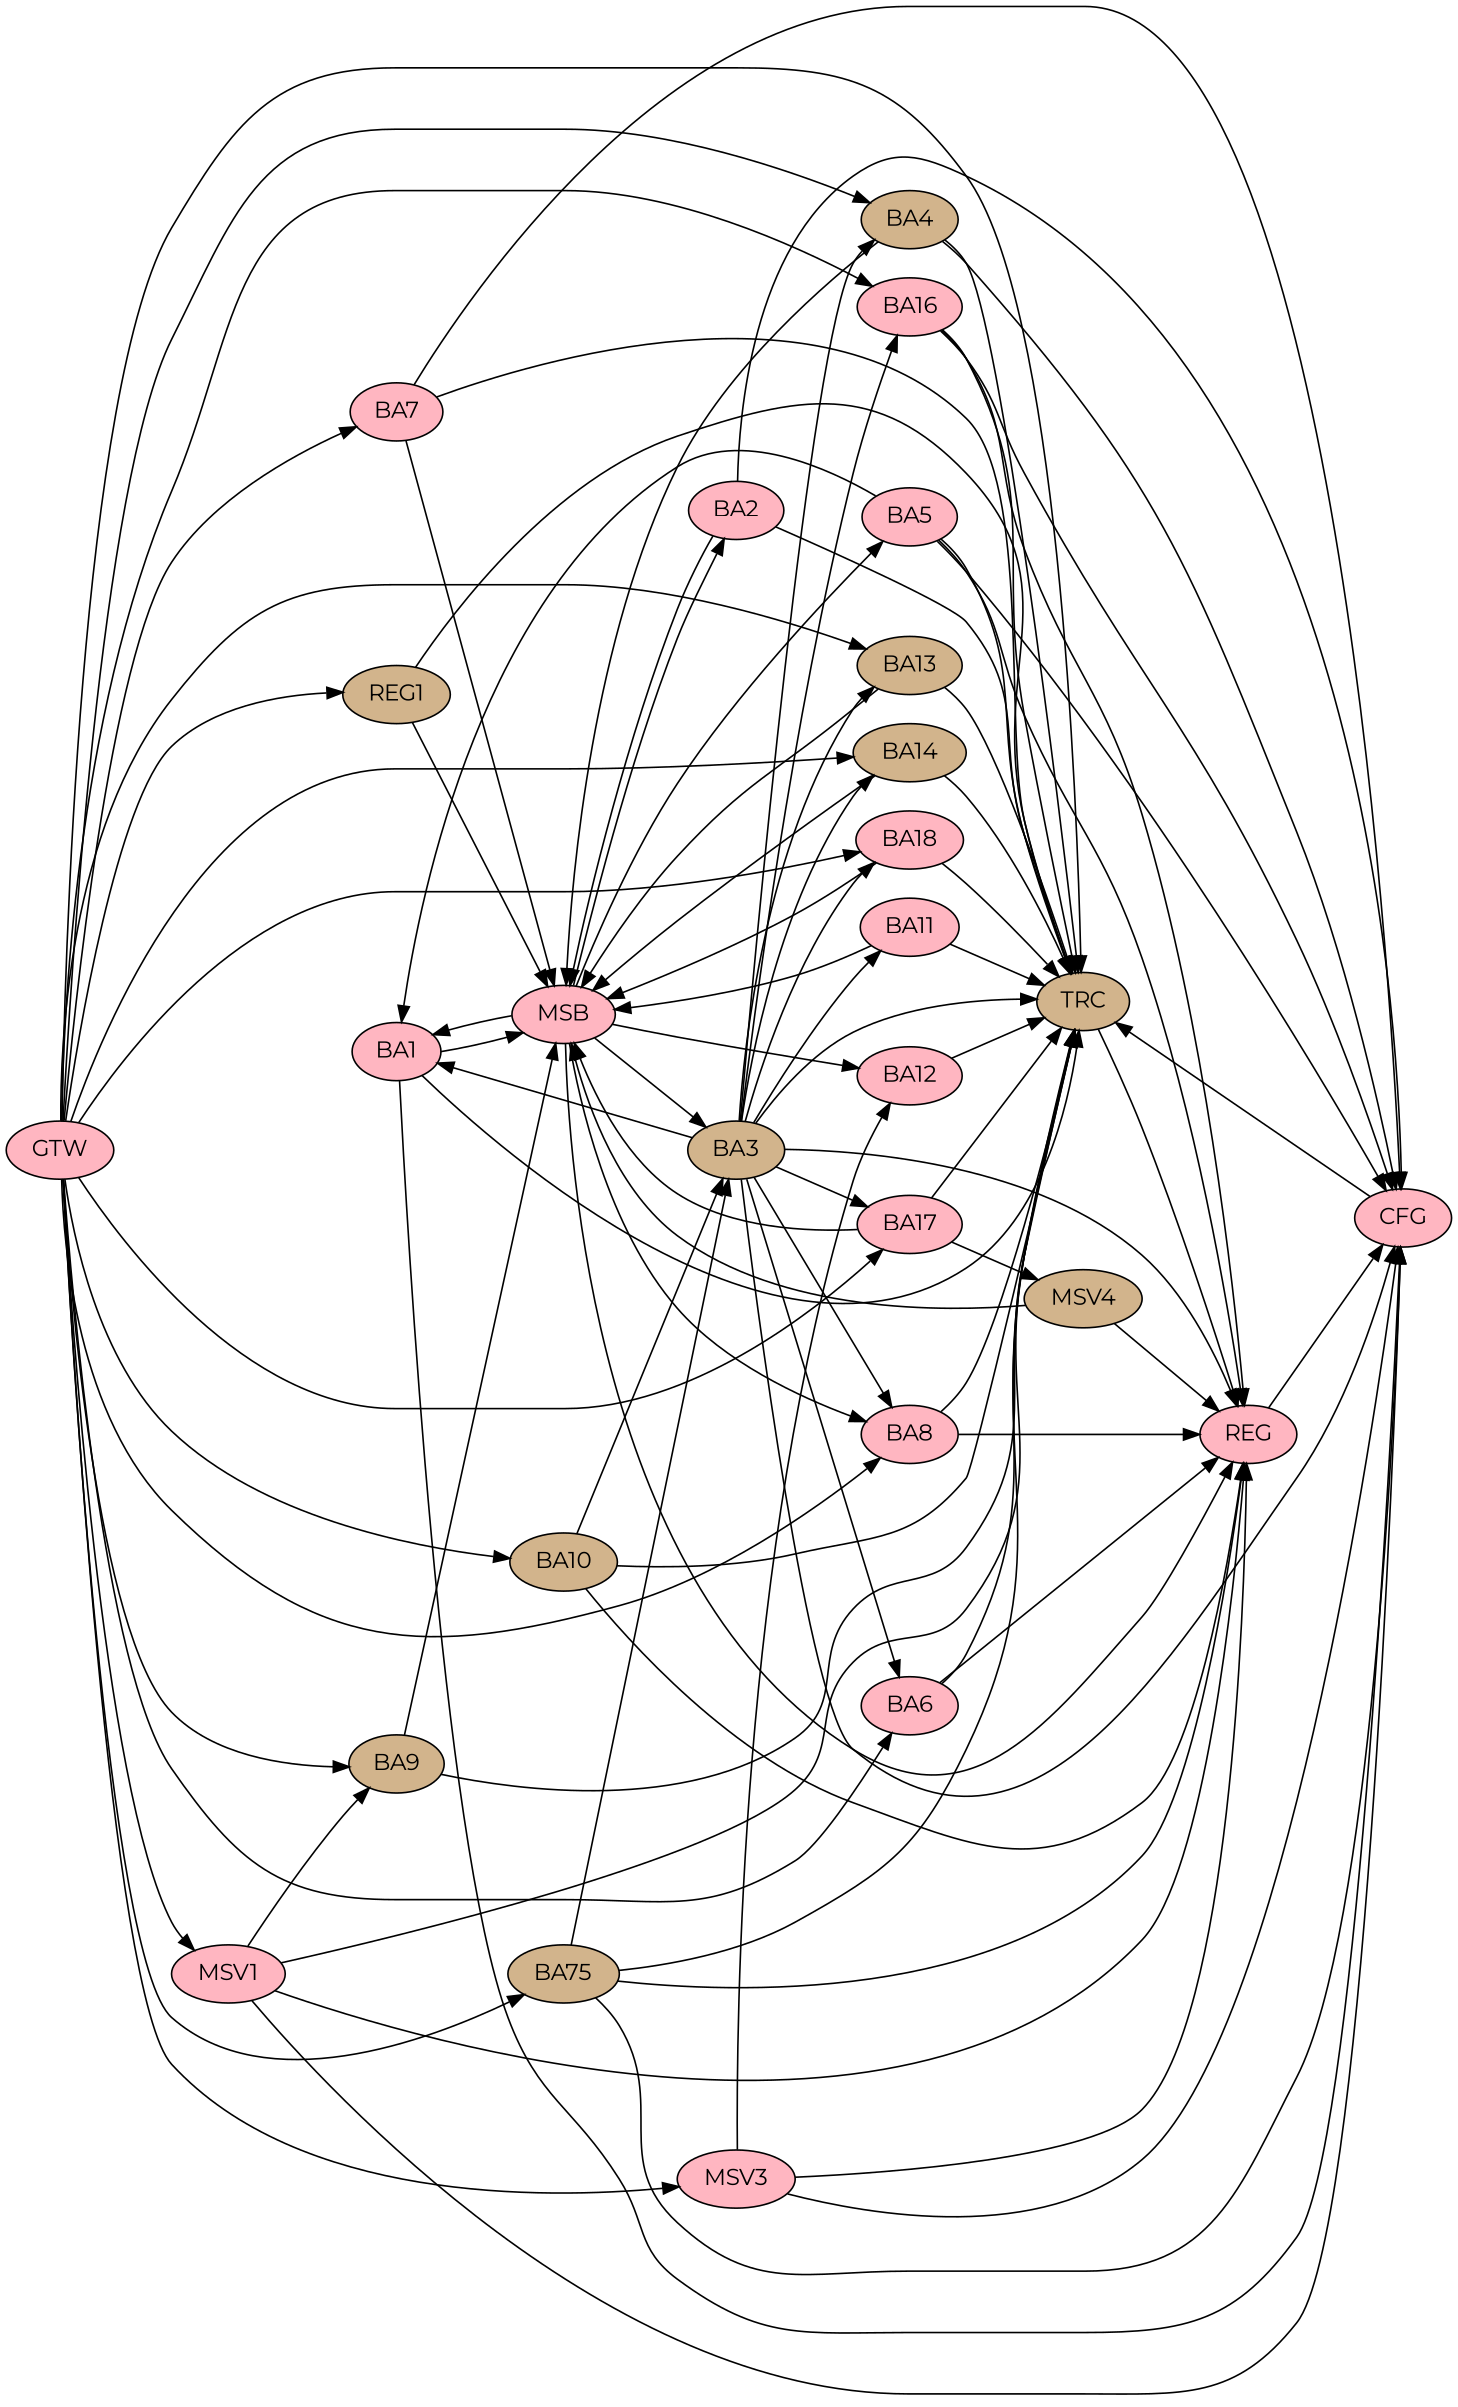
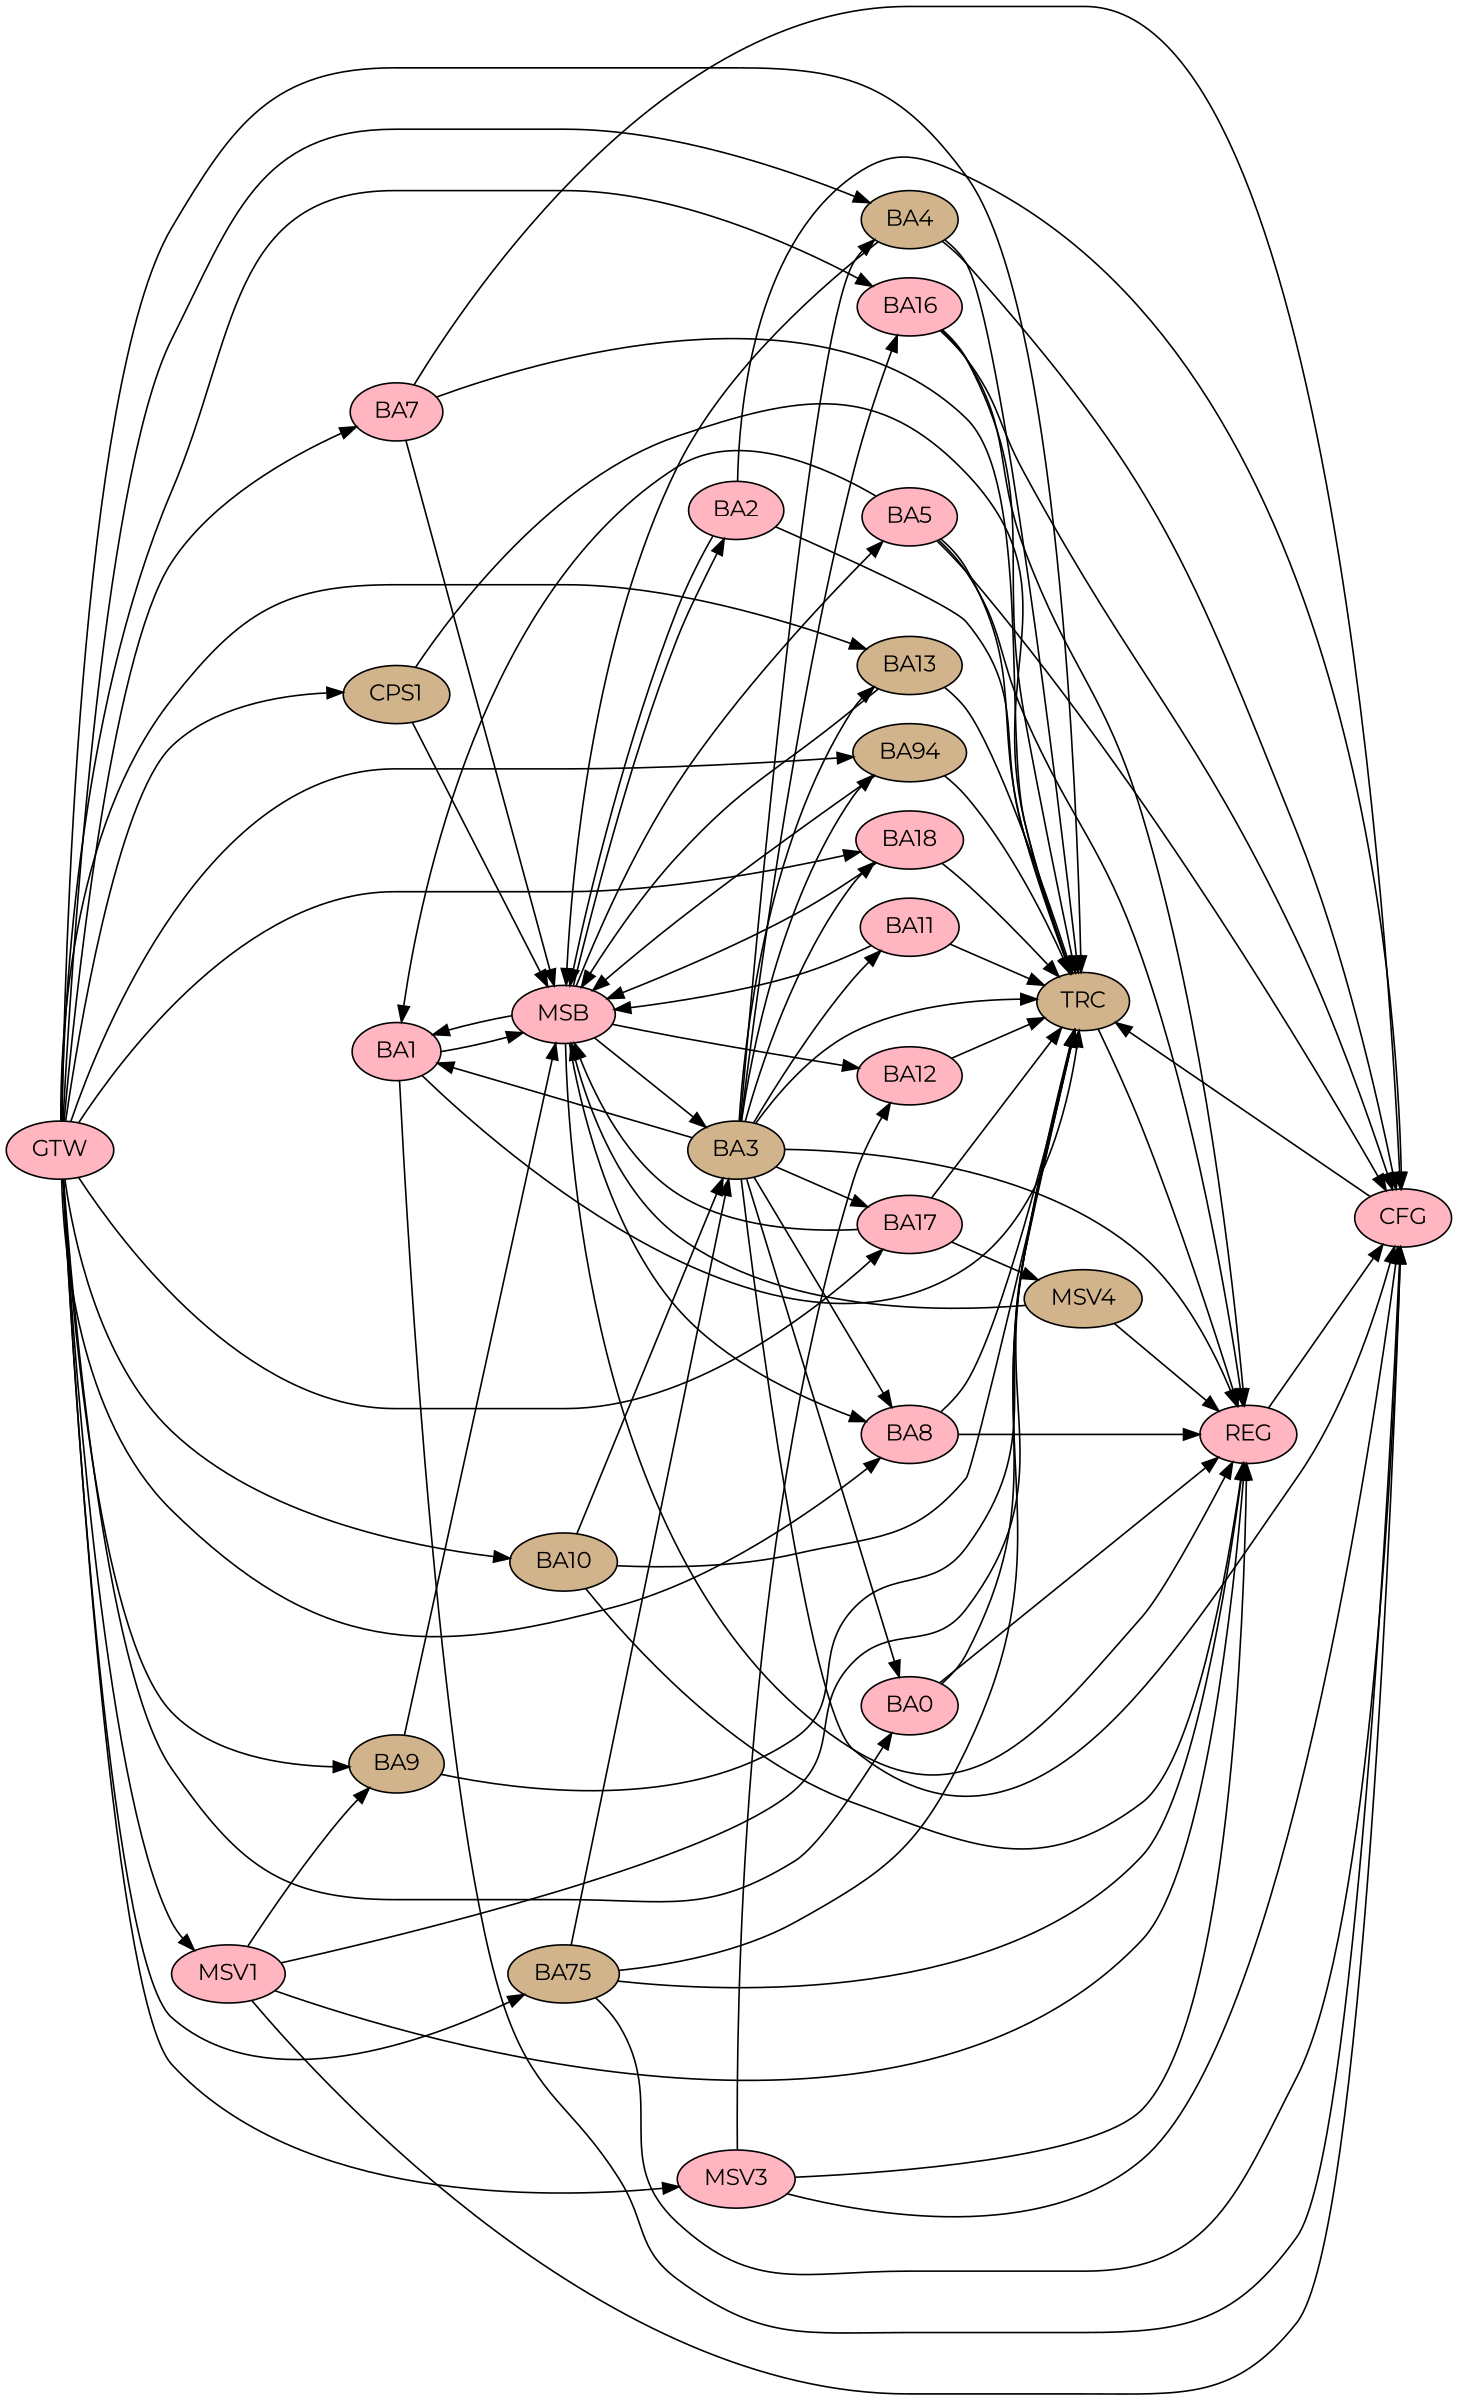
(397, 695) -> (397, 695)
(910, 753) -> (910, 753)
(910, 1706) -> (910, 1706)
